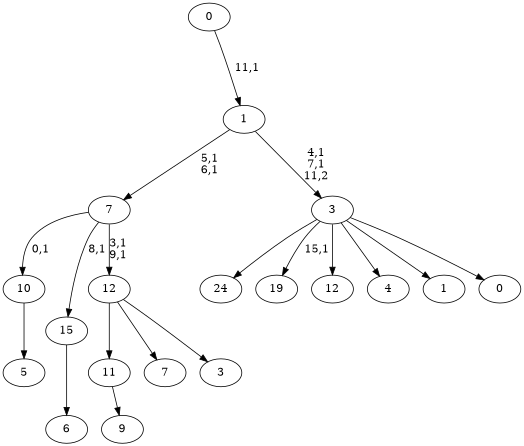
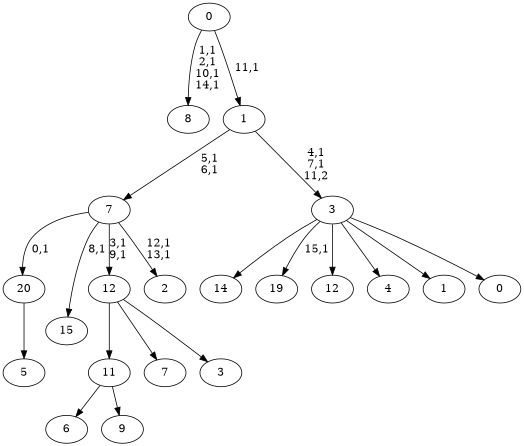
none -> (188, 119)
(24, 289) -> (24, 289)
none -> (165, 289)
(221, 289) -> (221, 289)
(67, 376) -> (90, 398)
